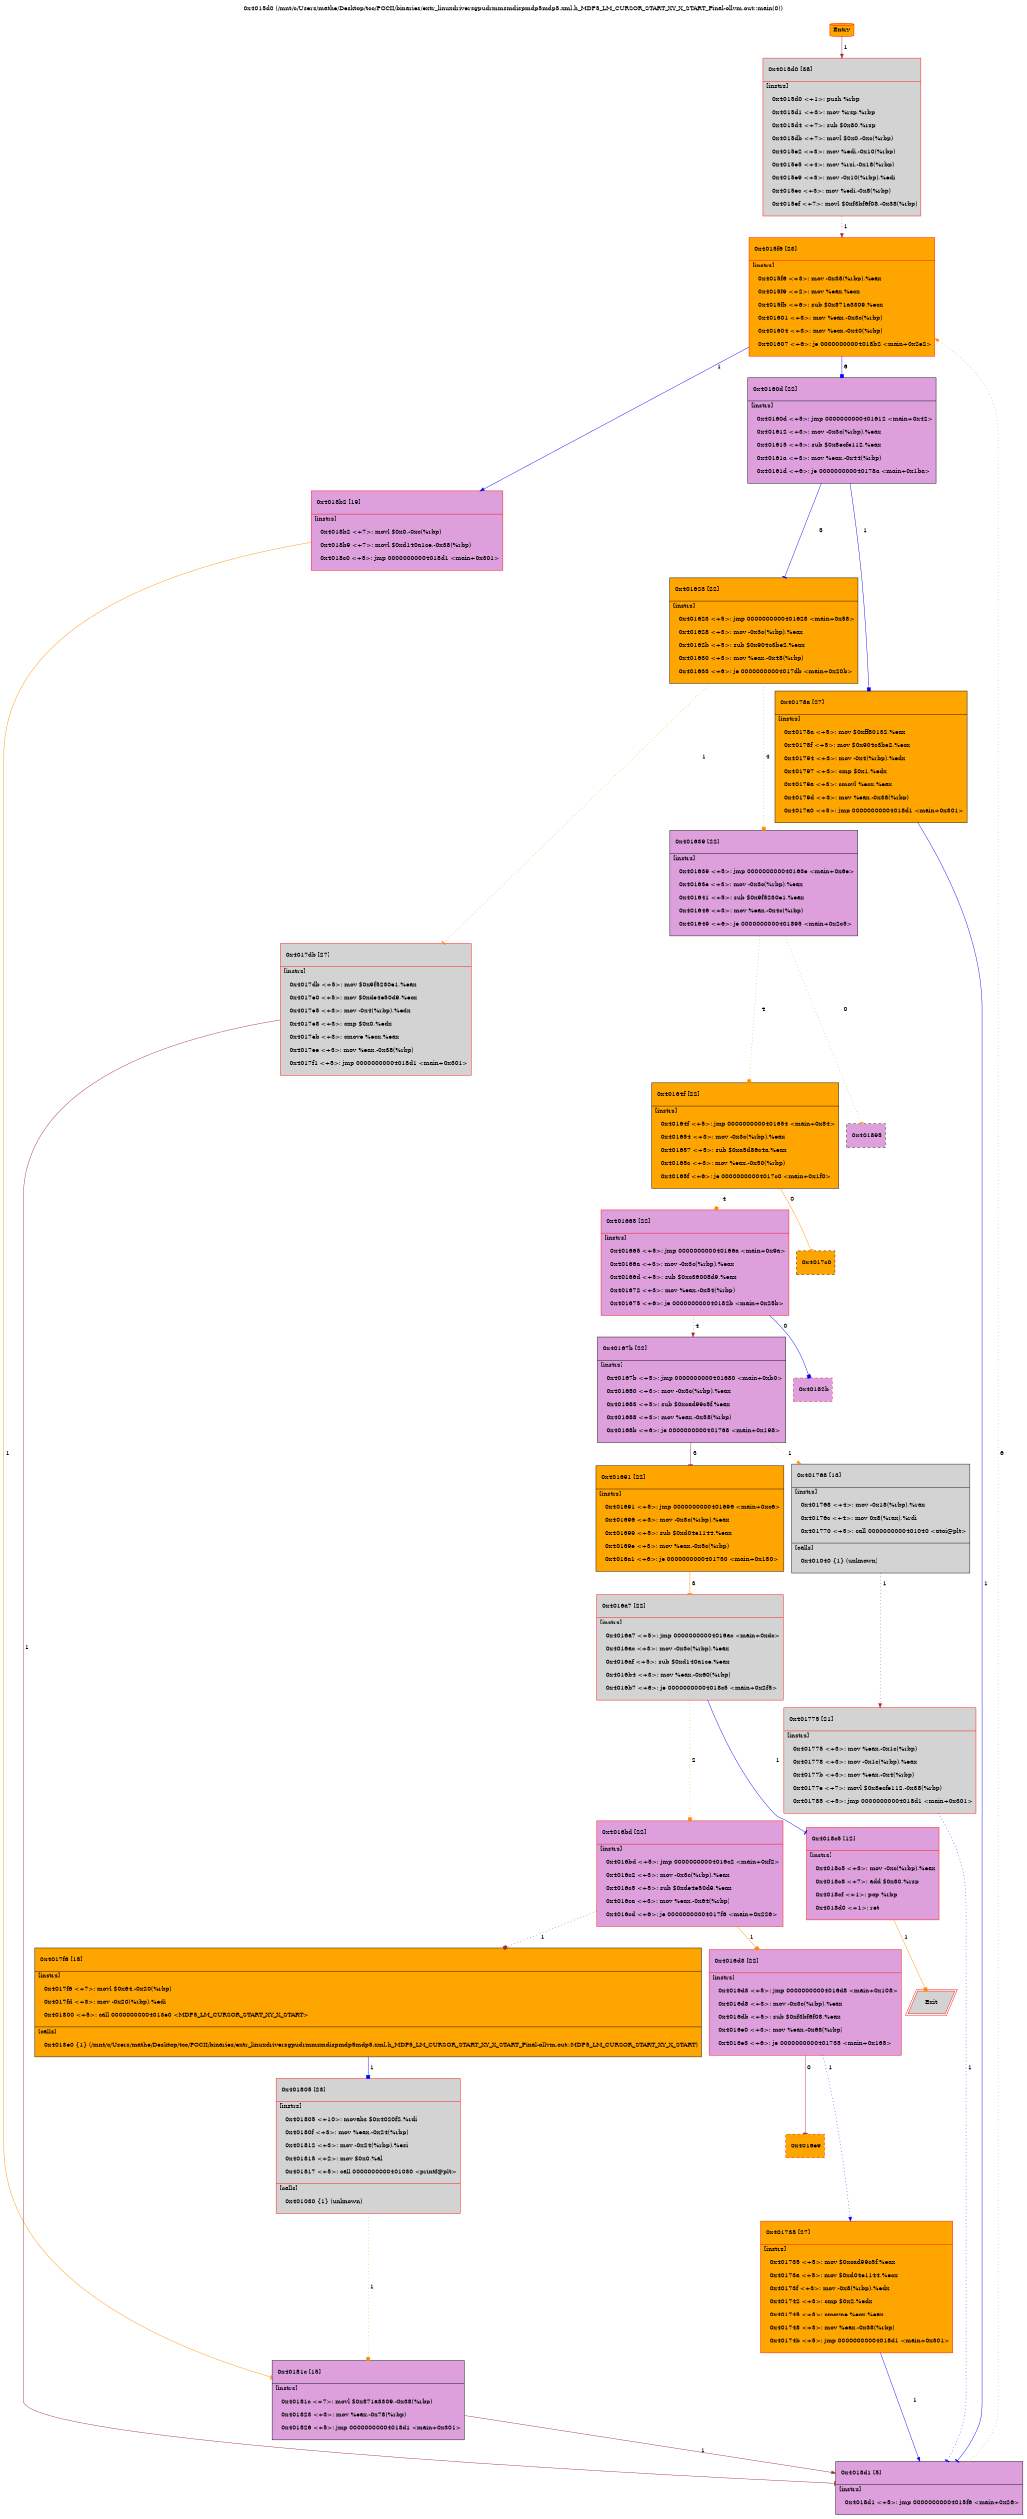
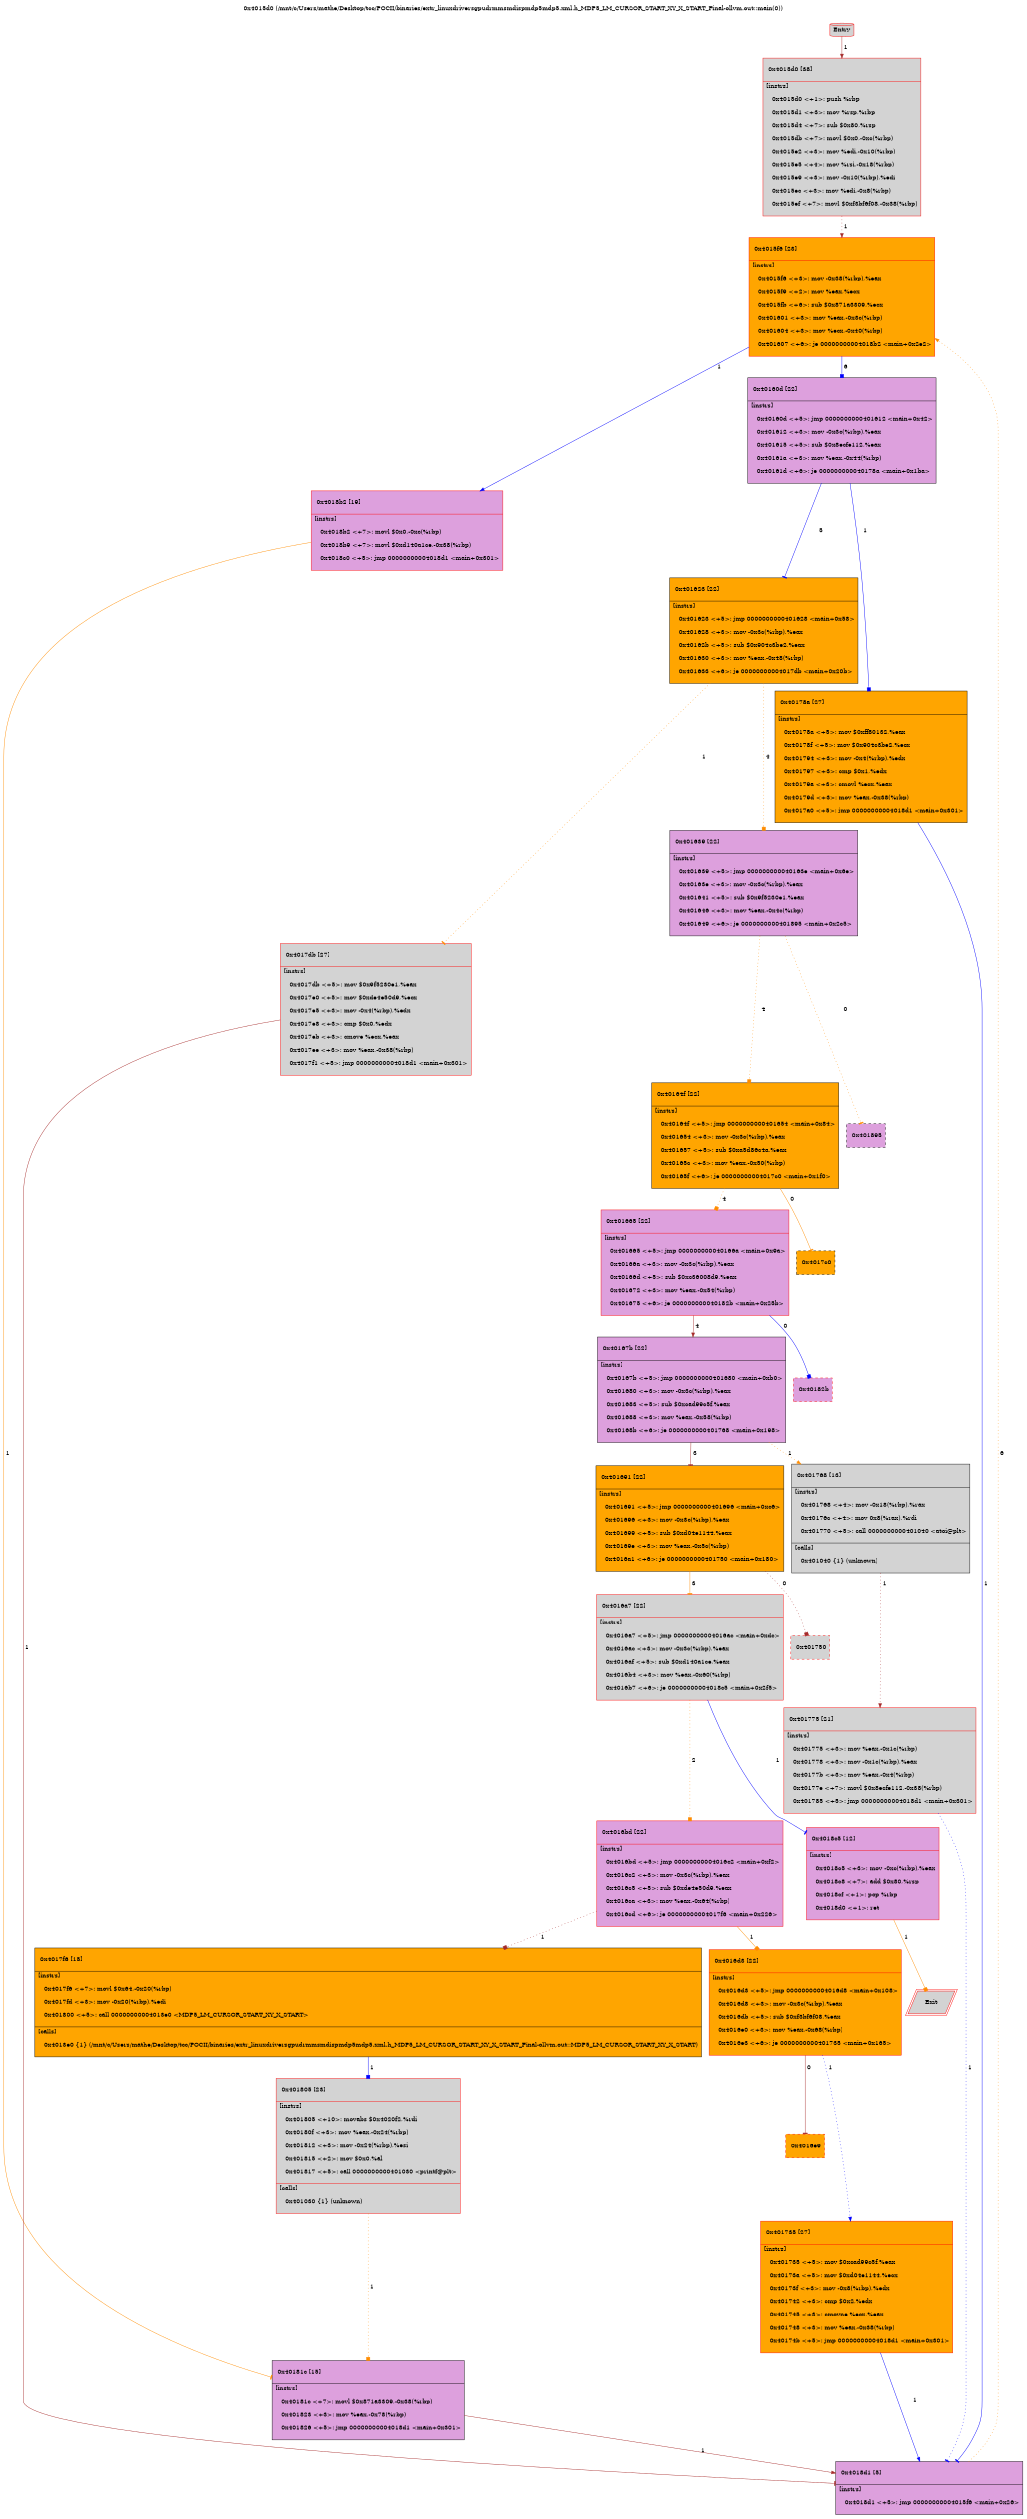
(842, 30) -> (842, 30)
(693, 1324) -> (693, 1324)
none -> (810, 1647)
(805, 2002) -> (805, 2002)
